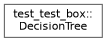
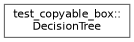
(53, 21) -> (67, 21)
